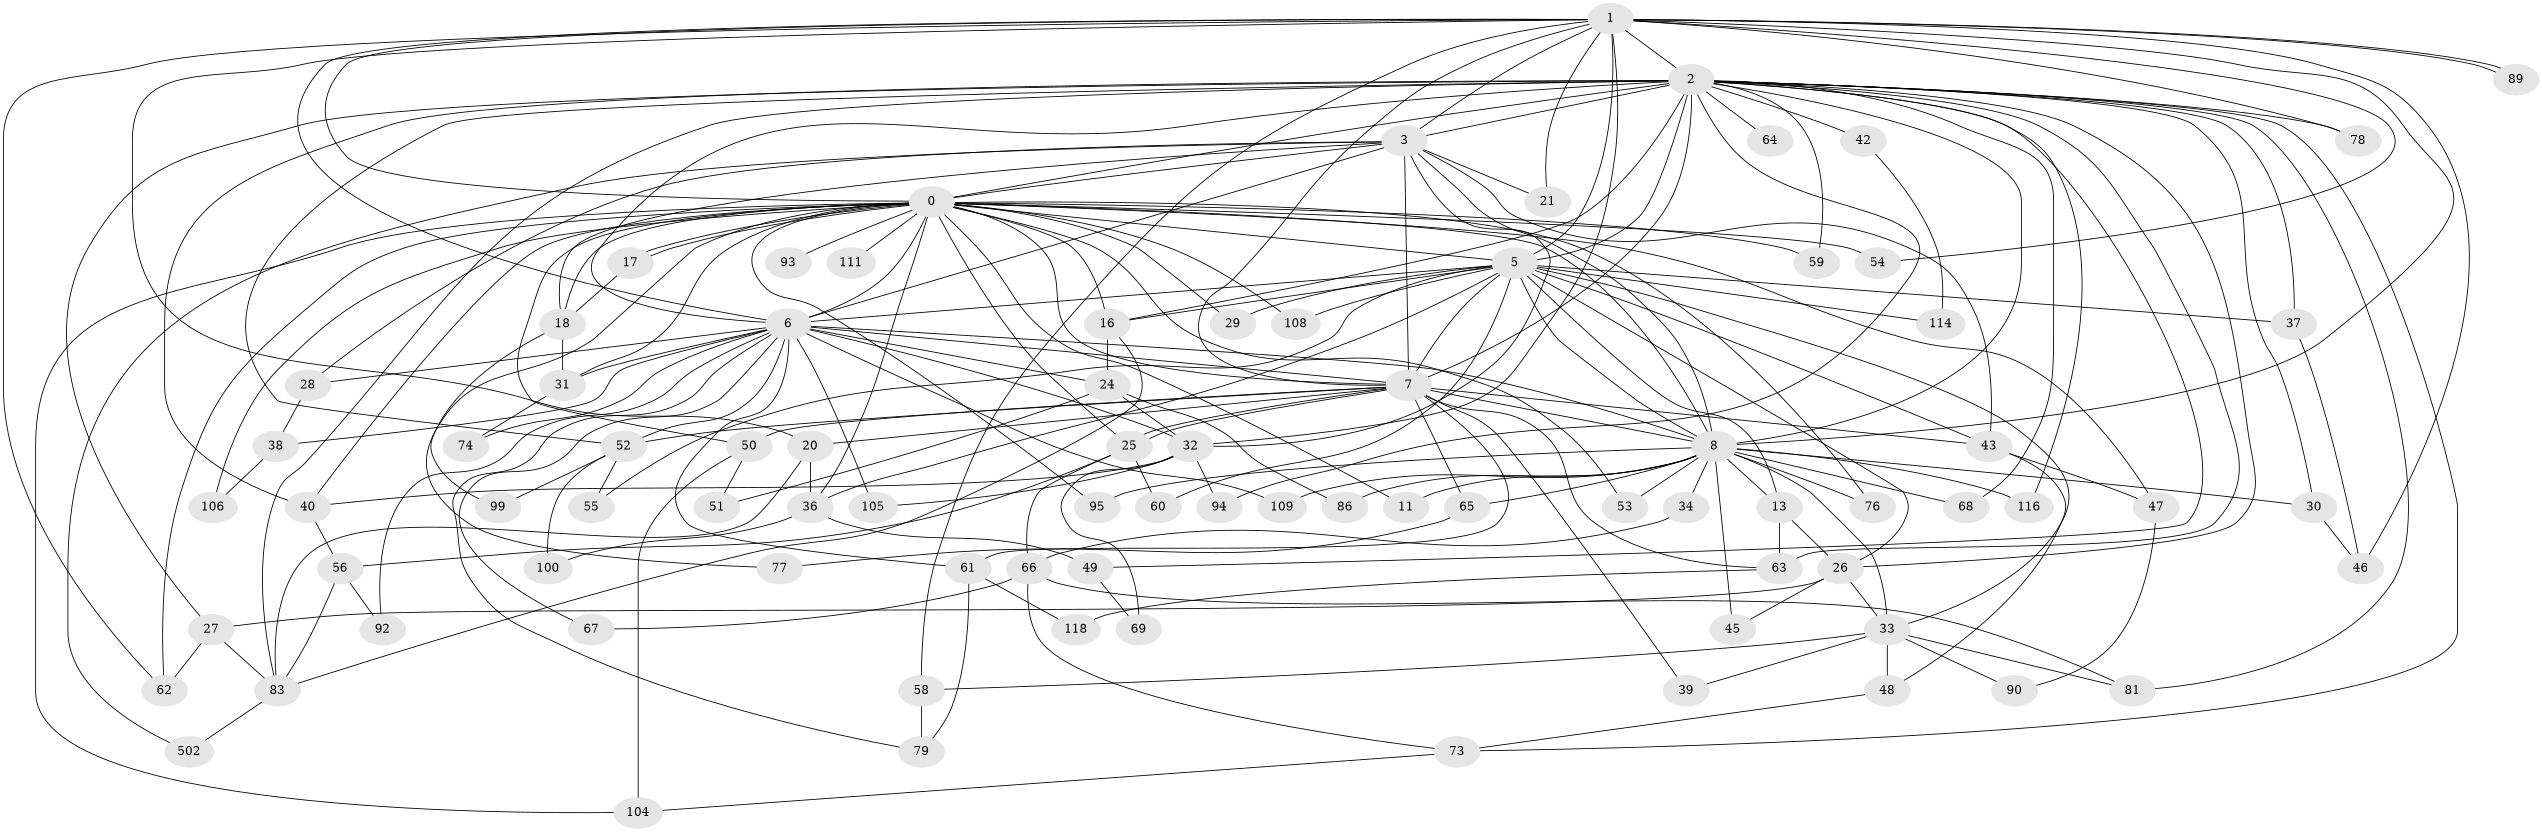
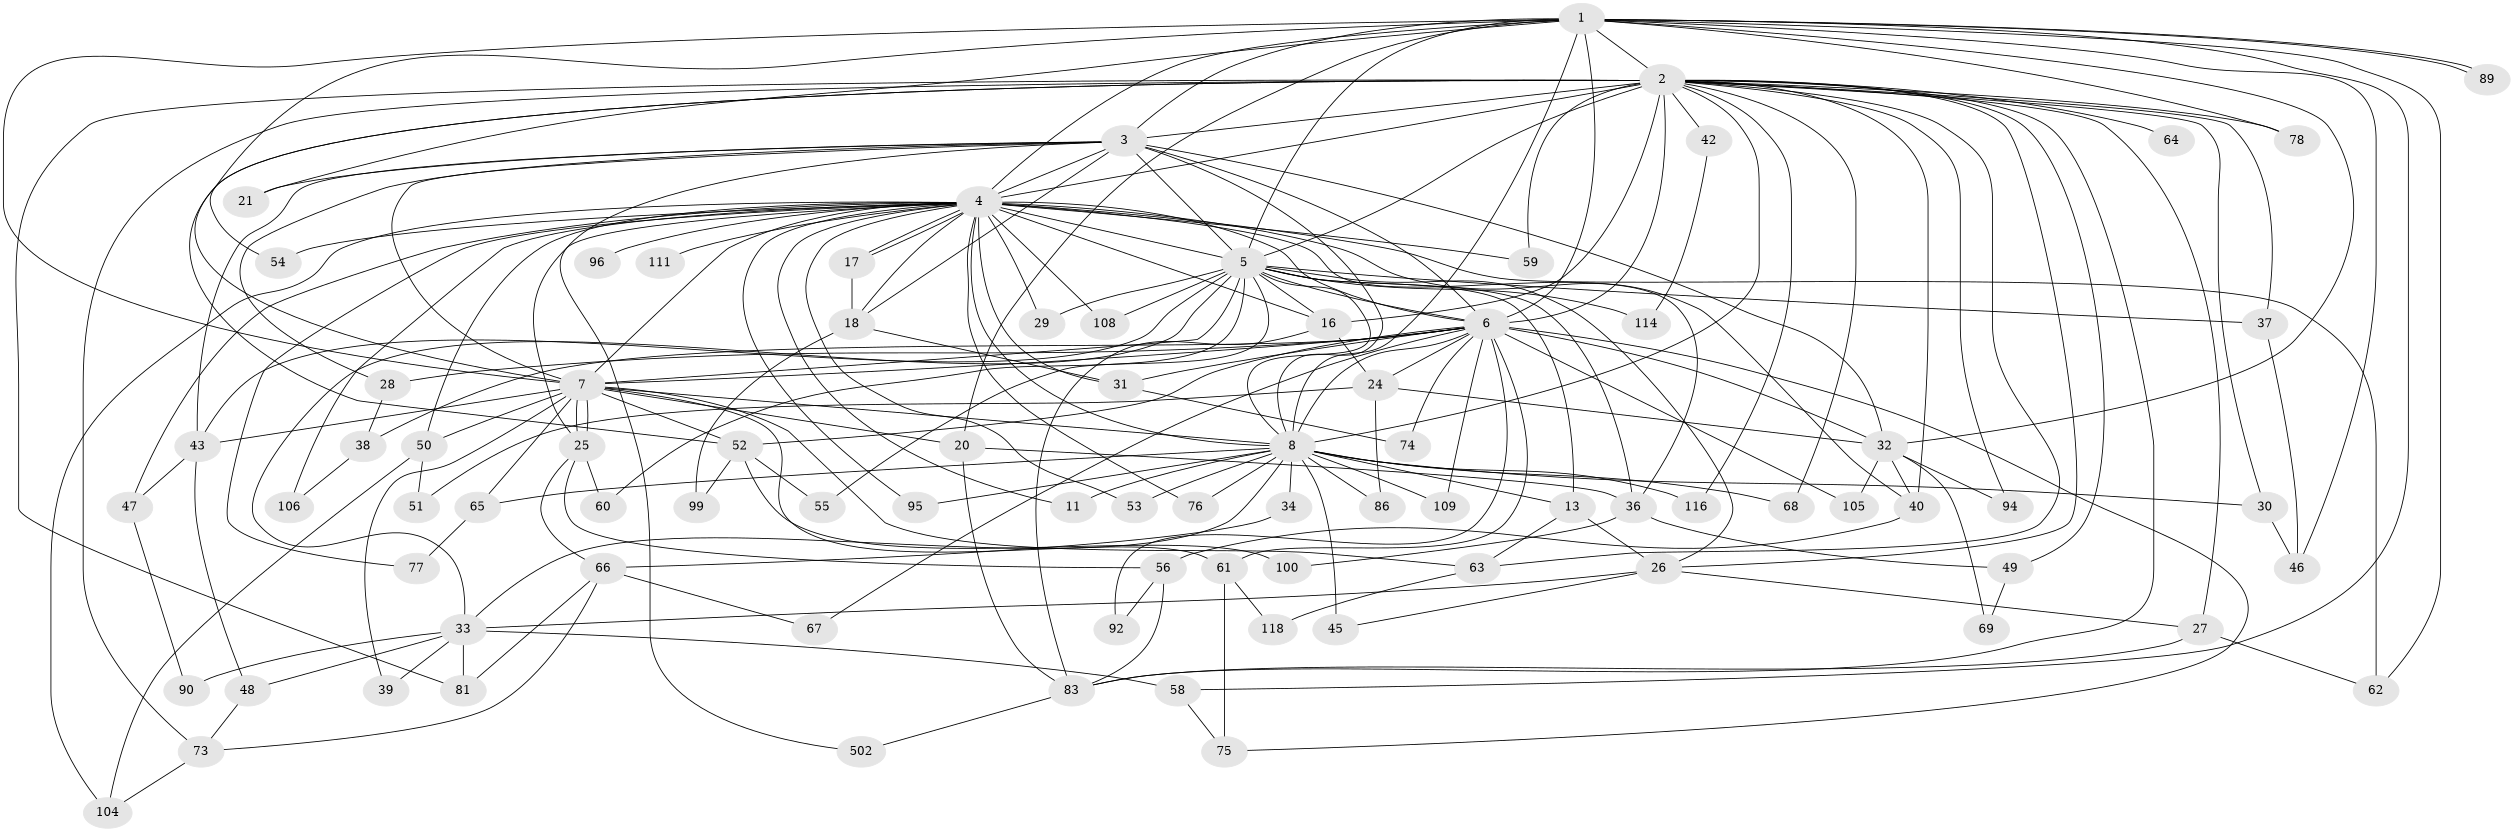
(932, 202) -> (979, 202)
none -> (1184, 202)
(788, 263) -> (597, 263)
(922, 752) -> (1225, 752)
